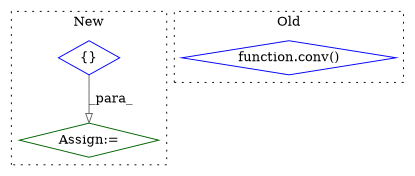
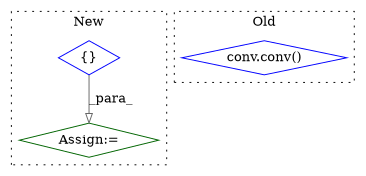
(289, 58) -> (264, 58)
